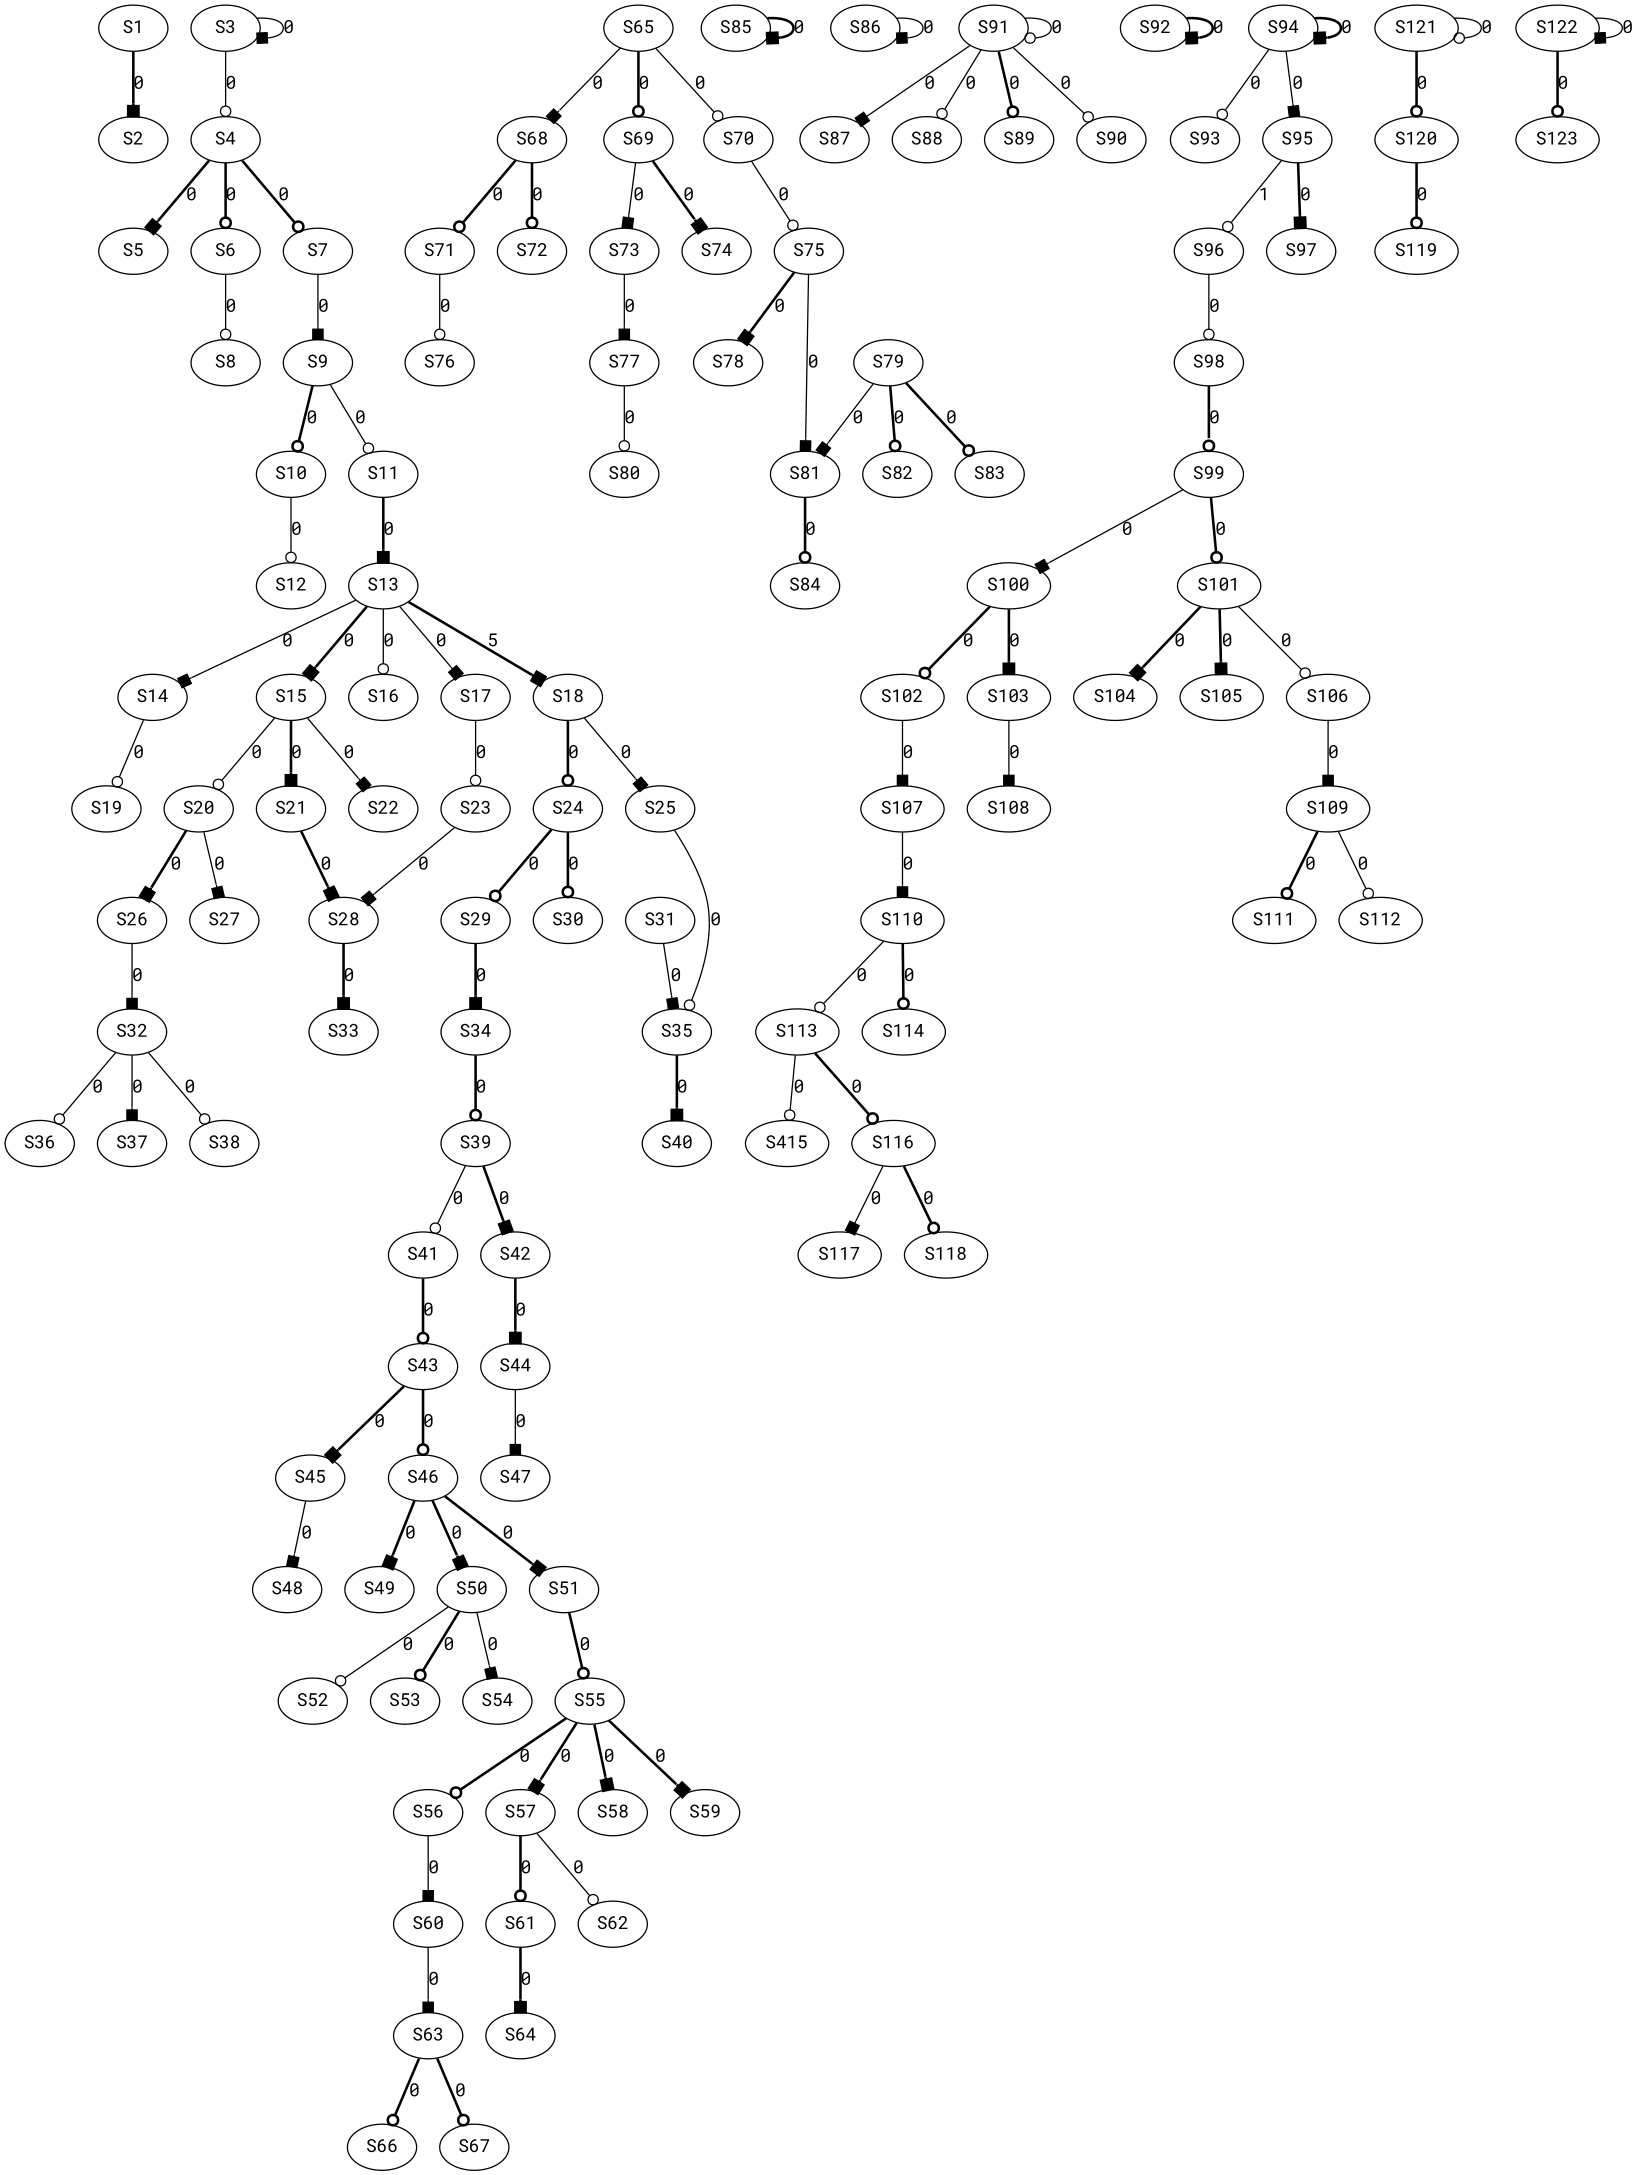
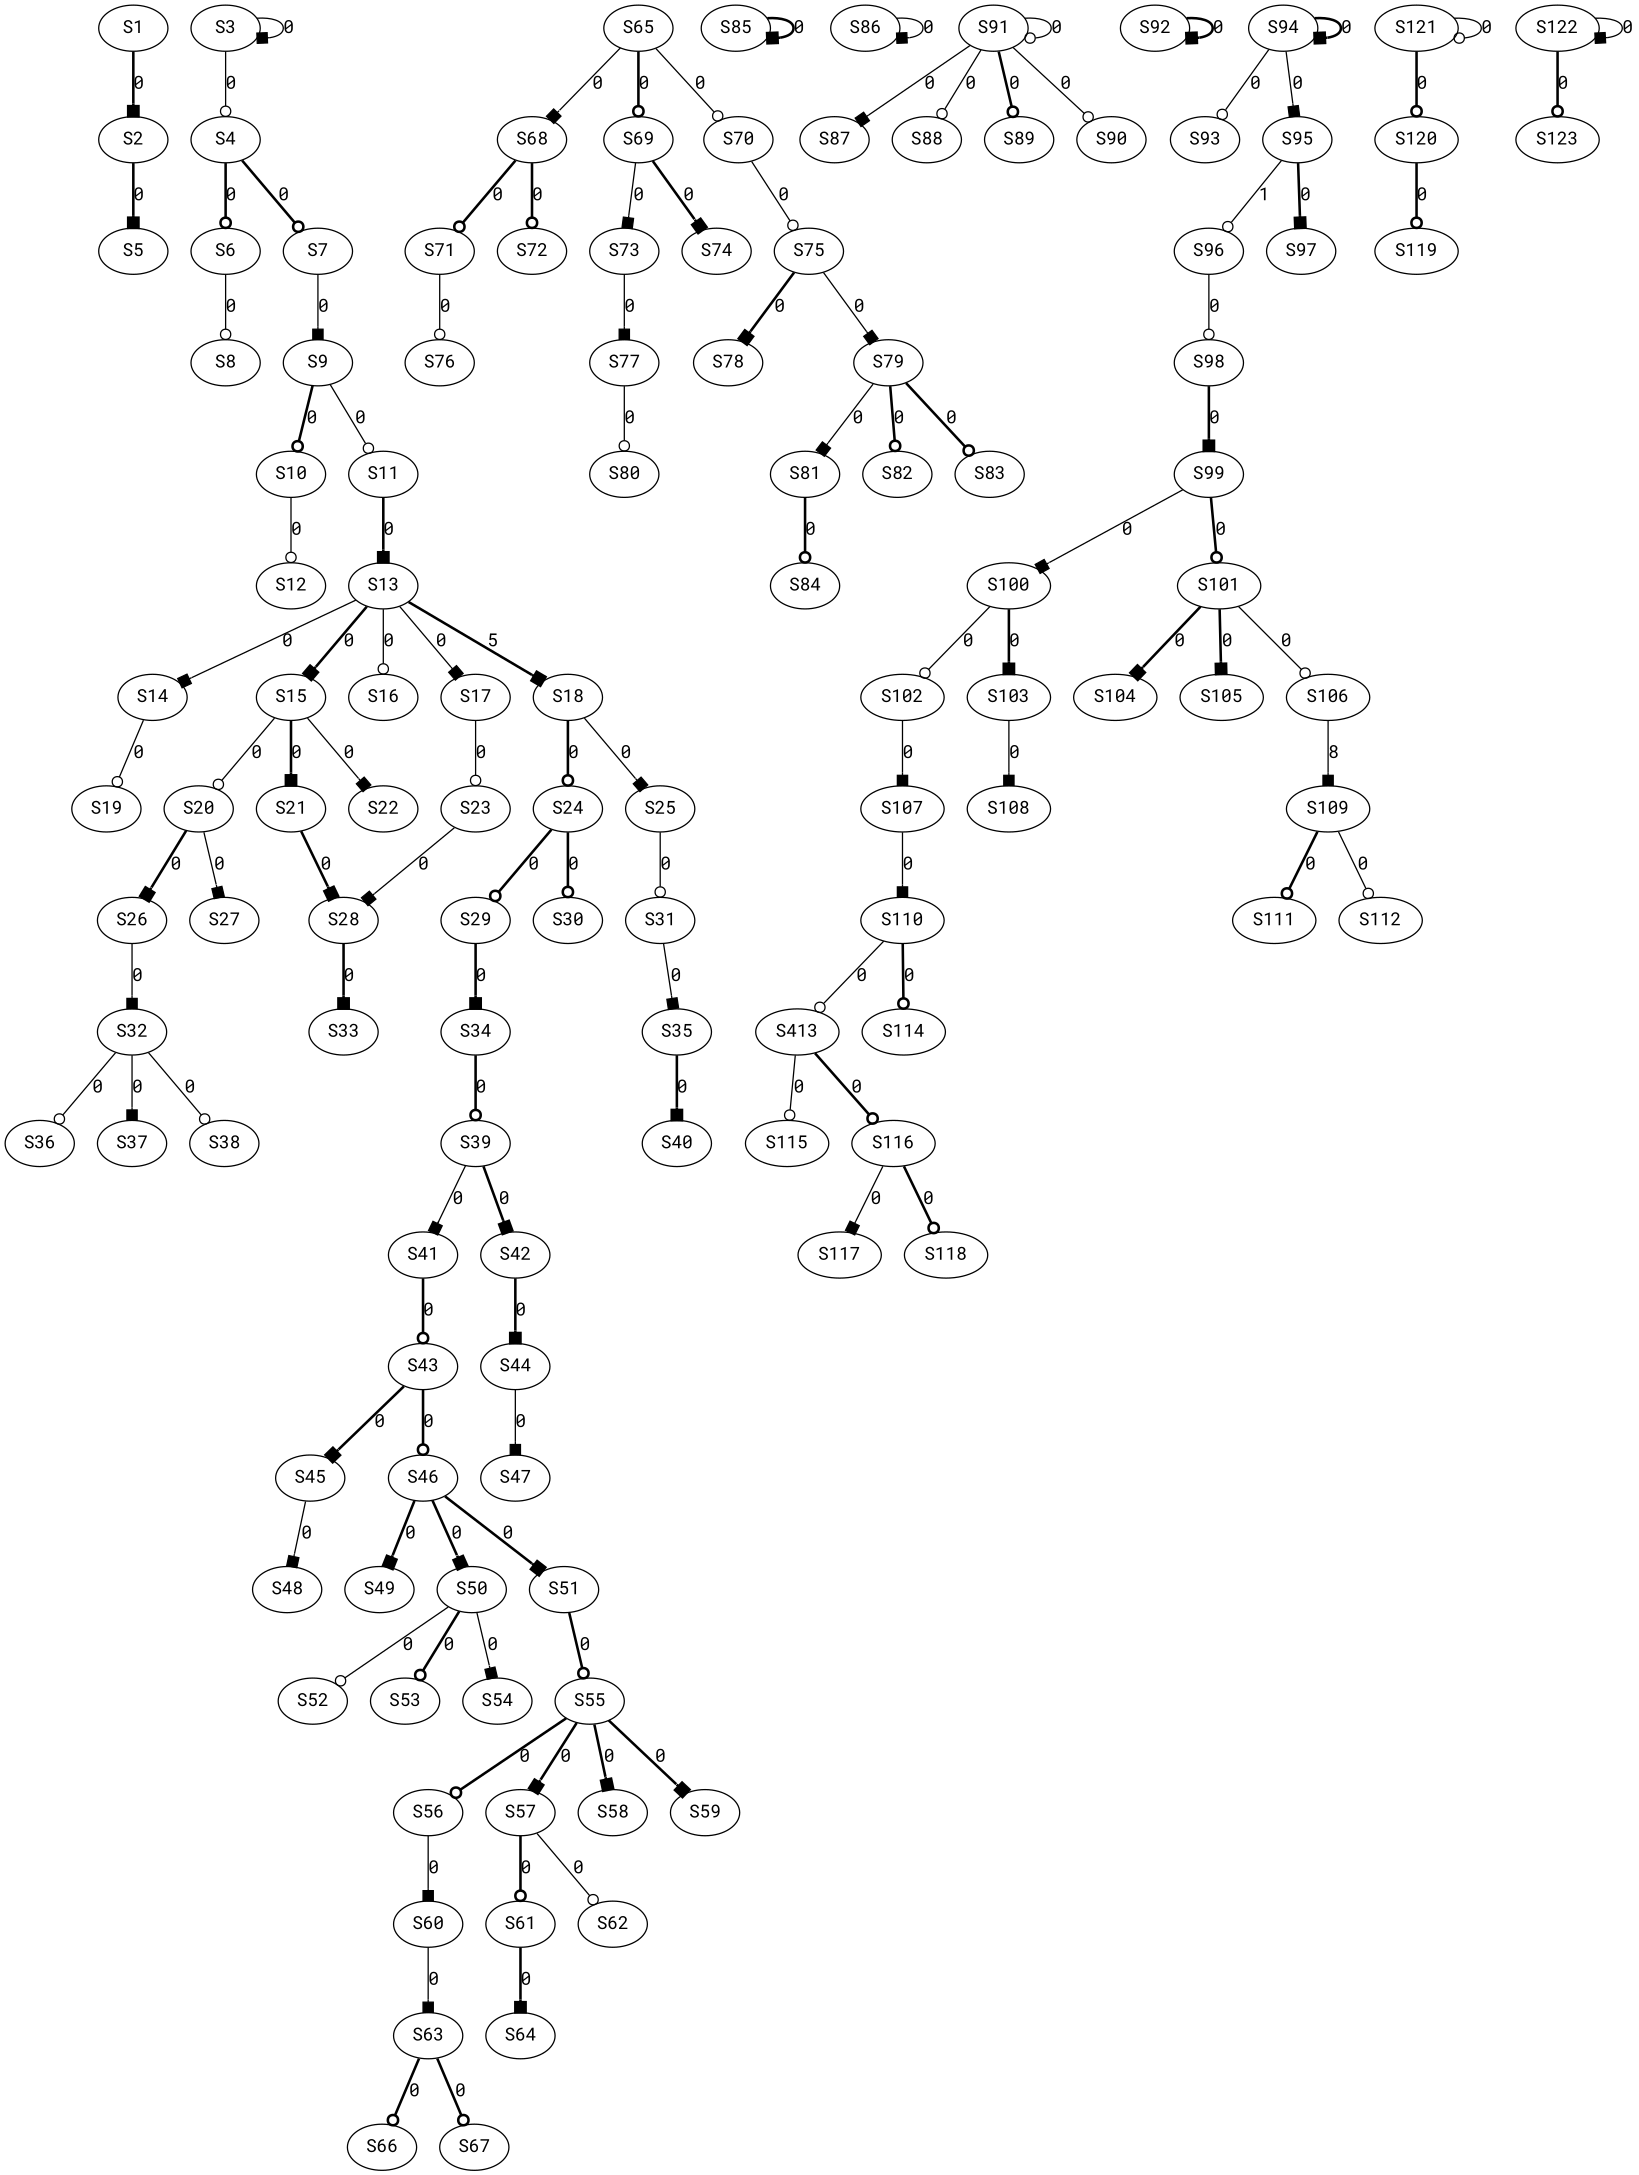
(184, 191) -> (133, 189)
(807, 356) -> (845, 302)
(1209, 412) -> (1209, 412)
(959, 638) -> (959, 638)
(1334, 753) -> (1334, 753)
(709, 913) -> (660, 859)
(797, 1032) -> (797, 1032)
(787, 1143) -> (787, 1143)
(452, 1194) -> (452, 1194)
